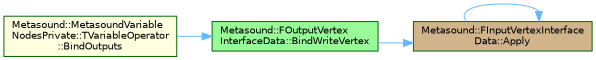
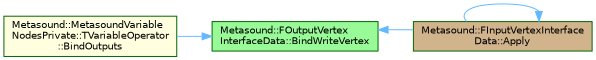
(391, 43) -> (401, 30)
